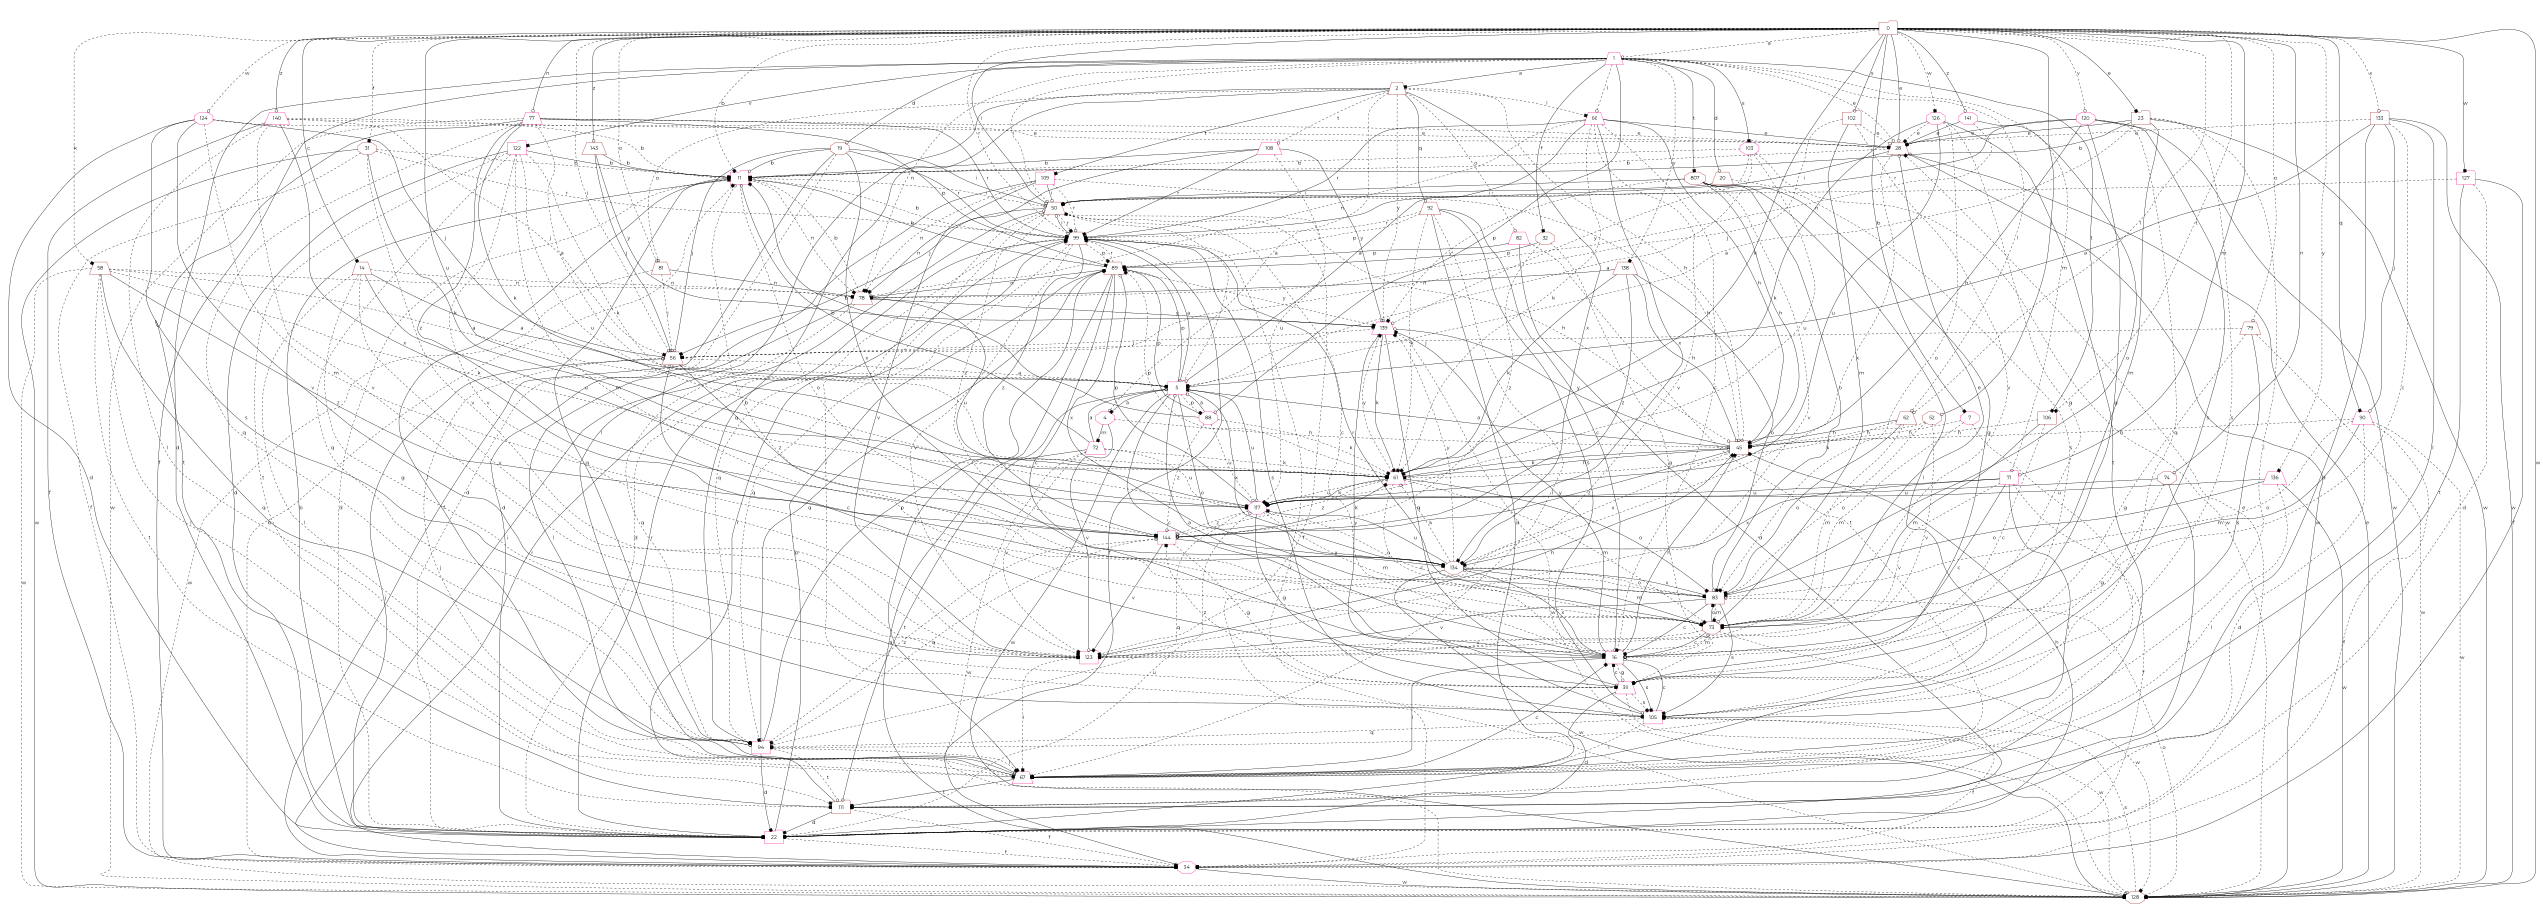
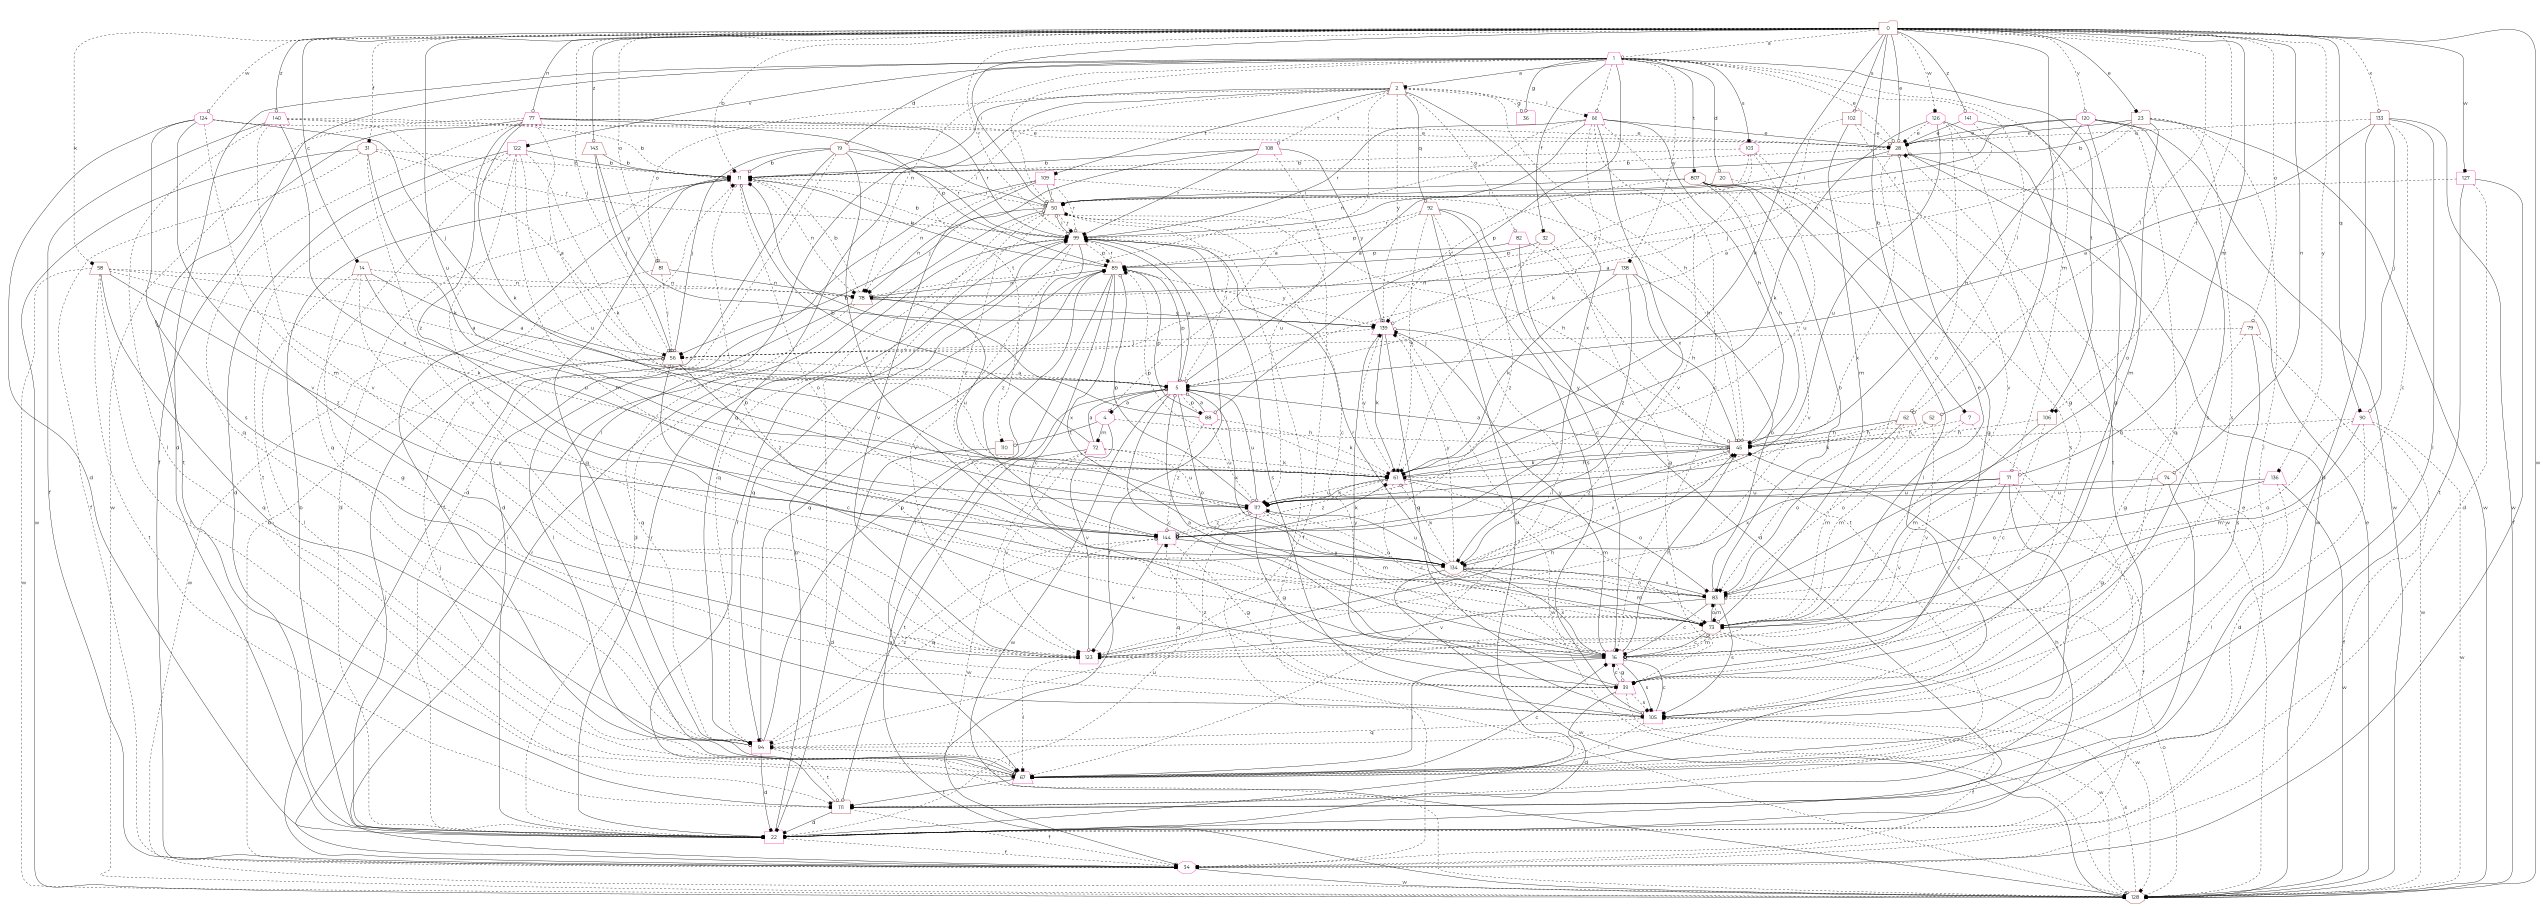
none -> (1526, 118)
(805, 433) -> (805, 433)
none -> (1004, 448)
